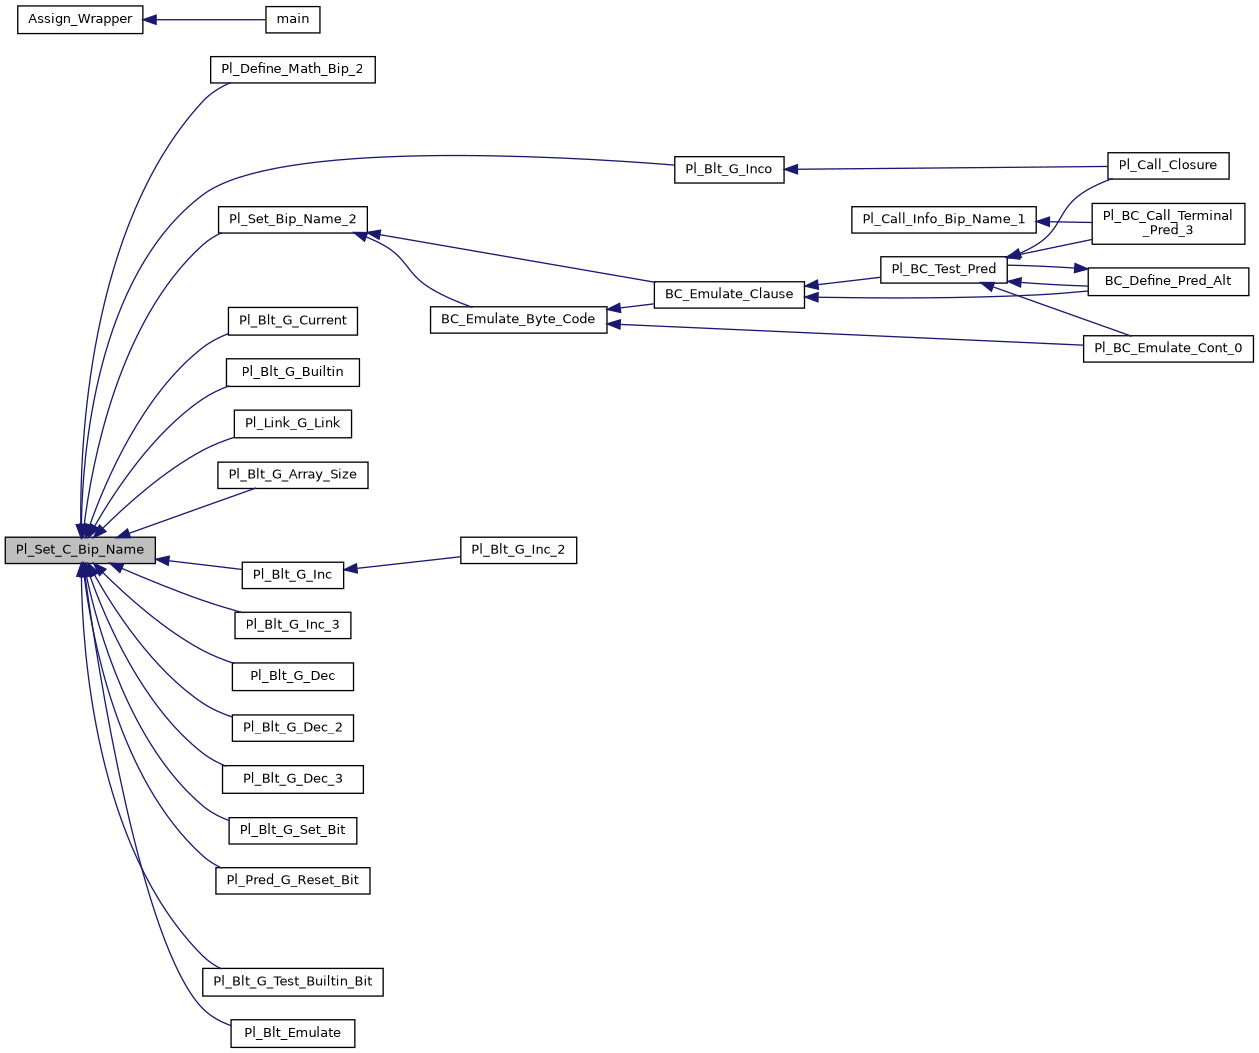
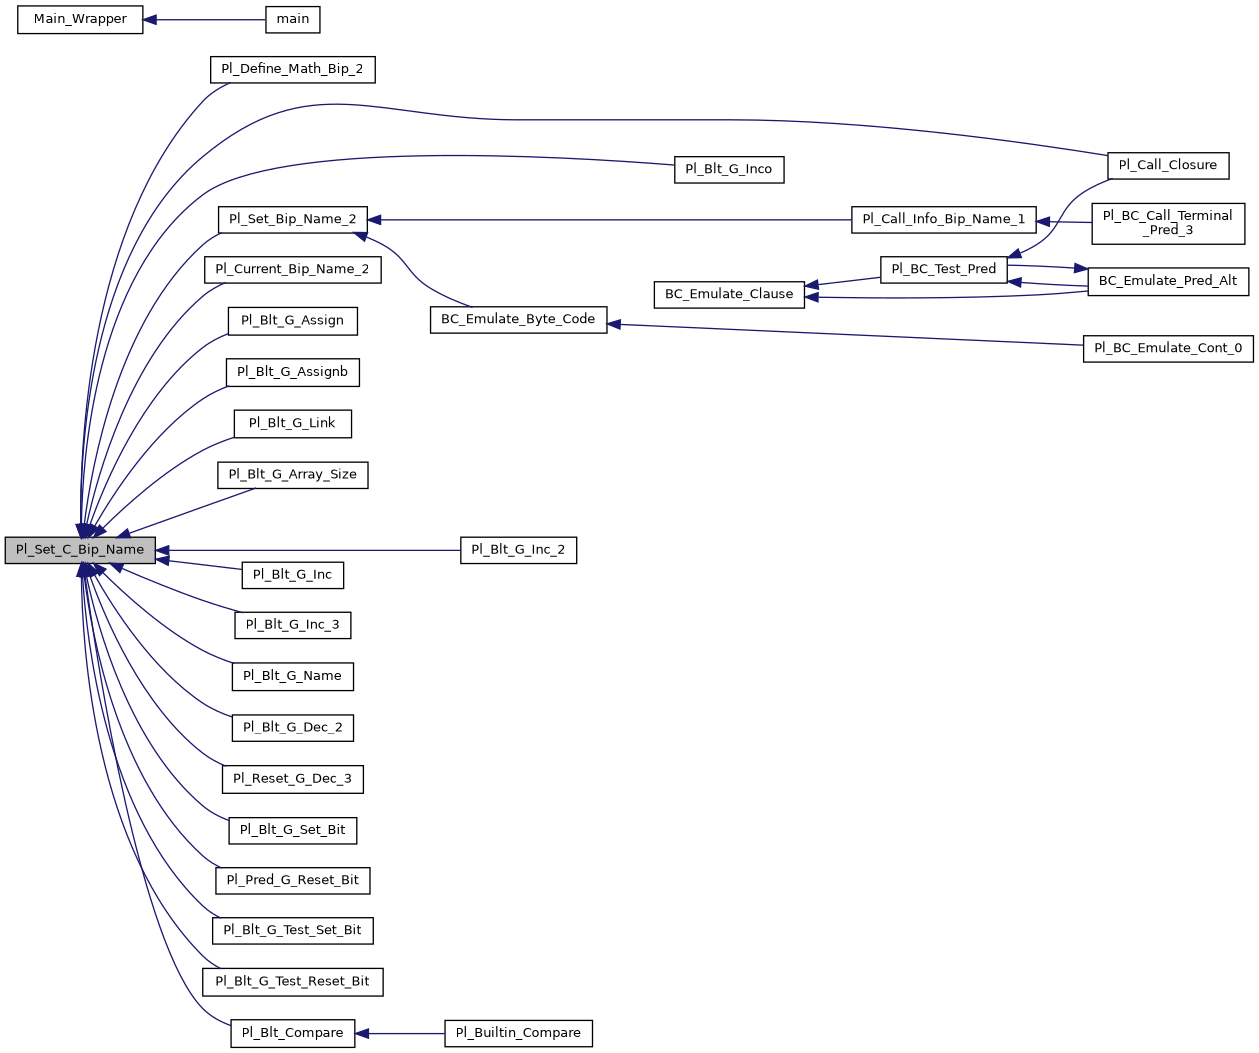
(80, 20) -> (80, 20)
(953, 168) -> (450, 116)
(1056, 247) -> none
(518, 259) -> (616, 220)
none -> (293, 270)
(1169, 282) -> (1169, 282)
(637, 306) -> none
(1063, 312) -> none
(293, 321) -> (293, 321)
(293, 373) -> (293, 373)
(293, 424) -> (293, 424)
(409, 563) -> (315, 550)
(293, 677) -> (293, 677)
(293, 779) -> (293, 779)
none -> (293, 931)
(293, 982) -> (293, 982)
(293, 1034) -> (293, 1034)
none -> (519, 1034)
